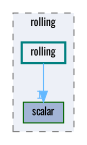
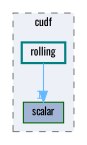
(44, 23) -> (44, 23)
